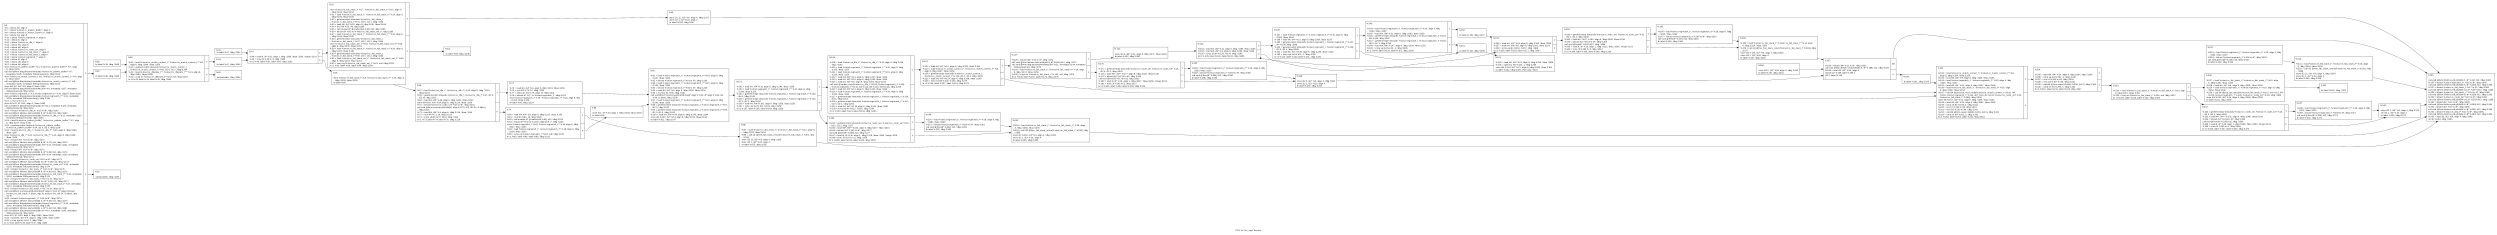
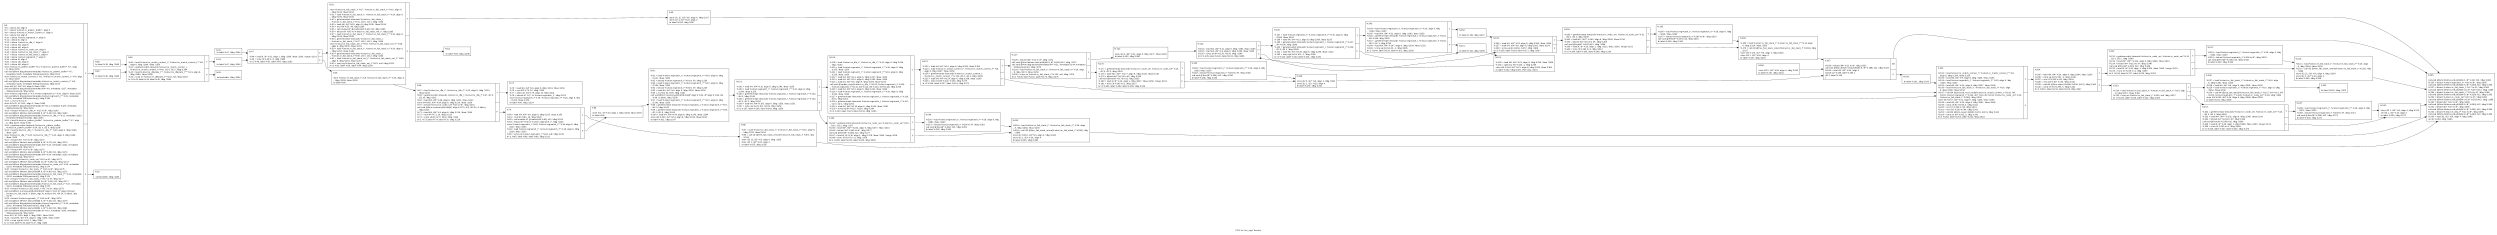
none -> (2151, 62)
(1186, 69) -> none
(615, 94) -> none
